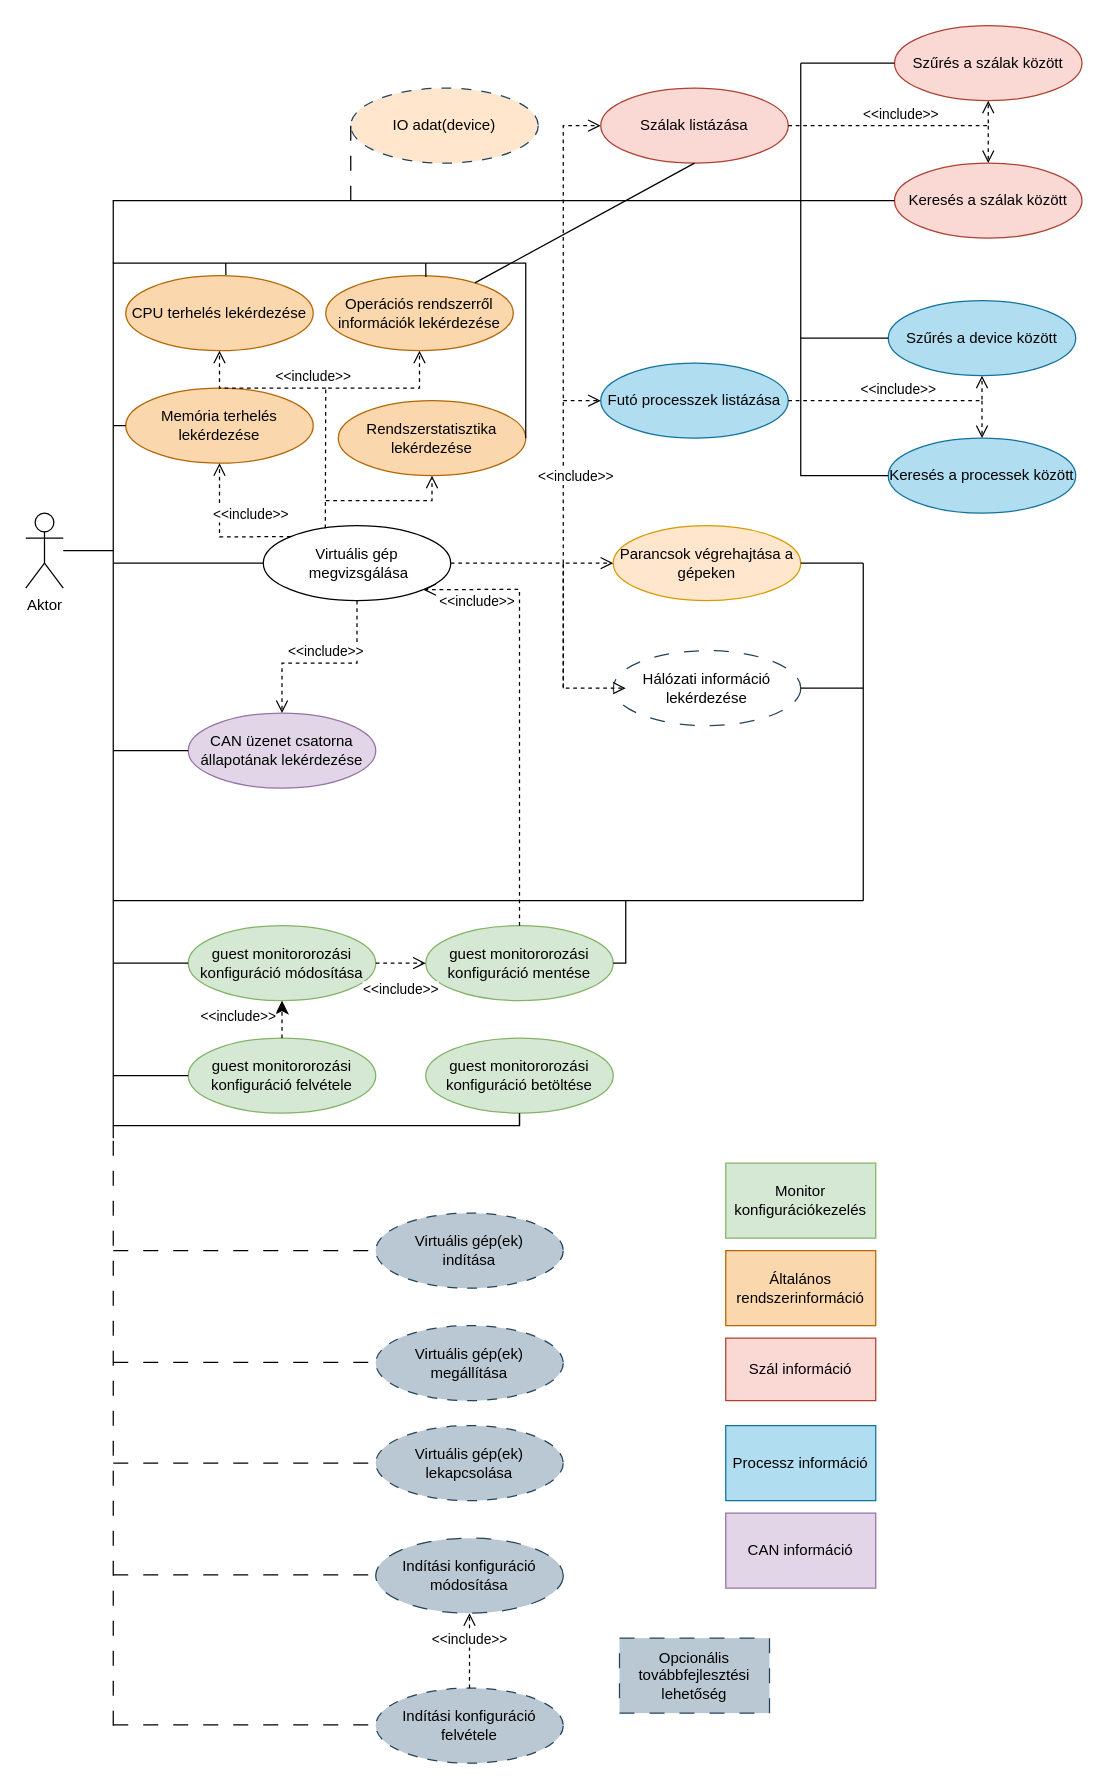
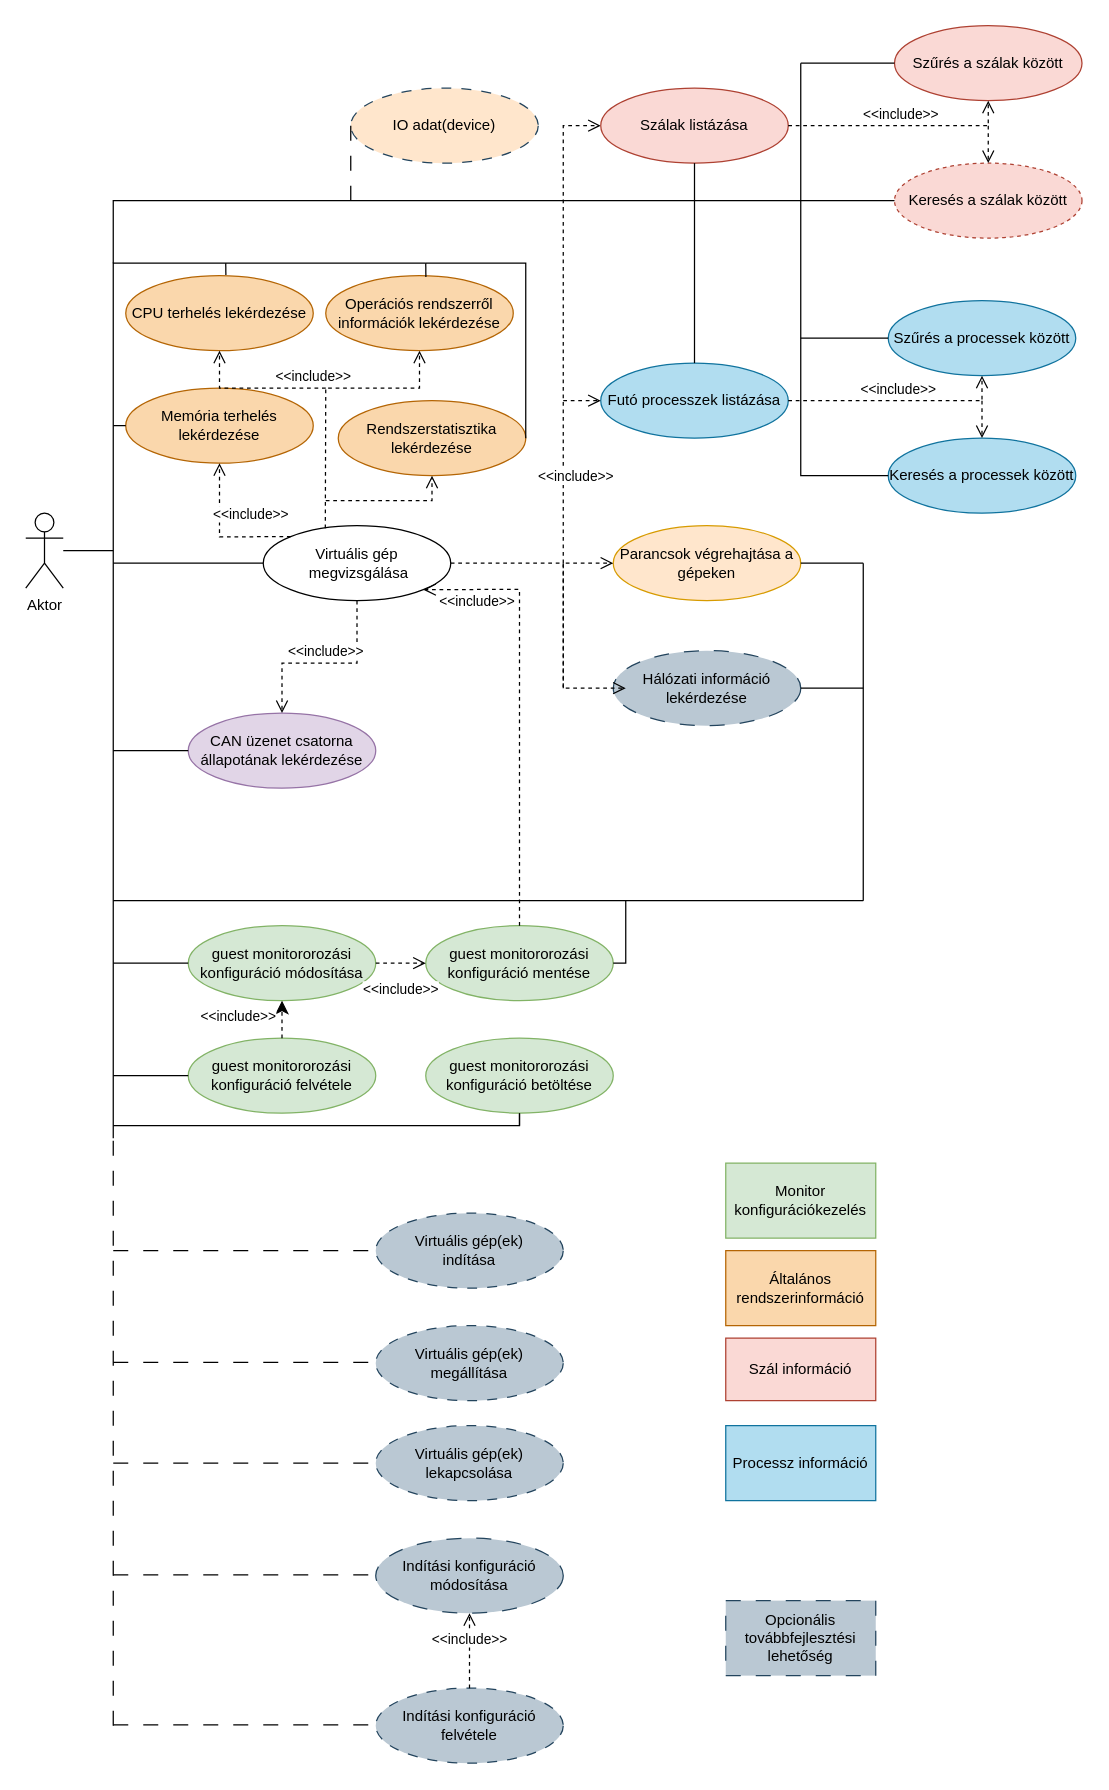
(988, 201) -> (988, 201)
(569, 232) -> (694, 263)
(982, 338) -> (982, 338)
(707, 688) -> (707, 688)
(801, 1551) -> none
(694, 1676) -> (801, 1638)
